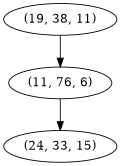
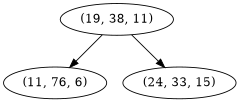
(60, 110) -> (145, 48)
